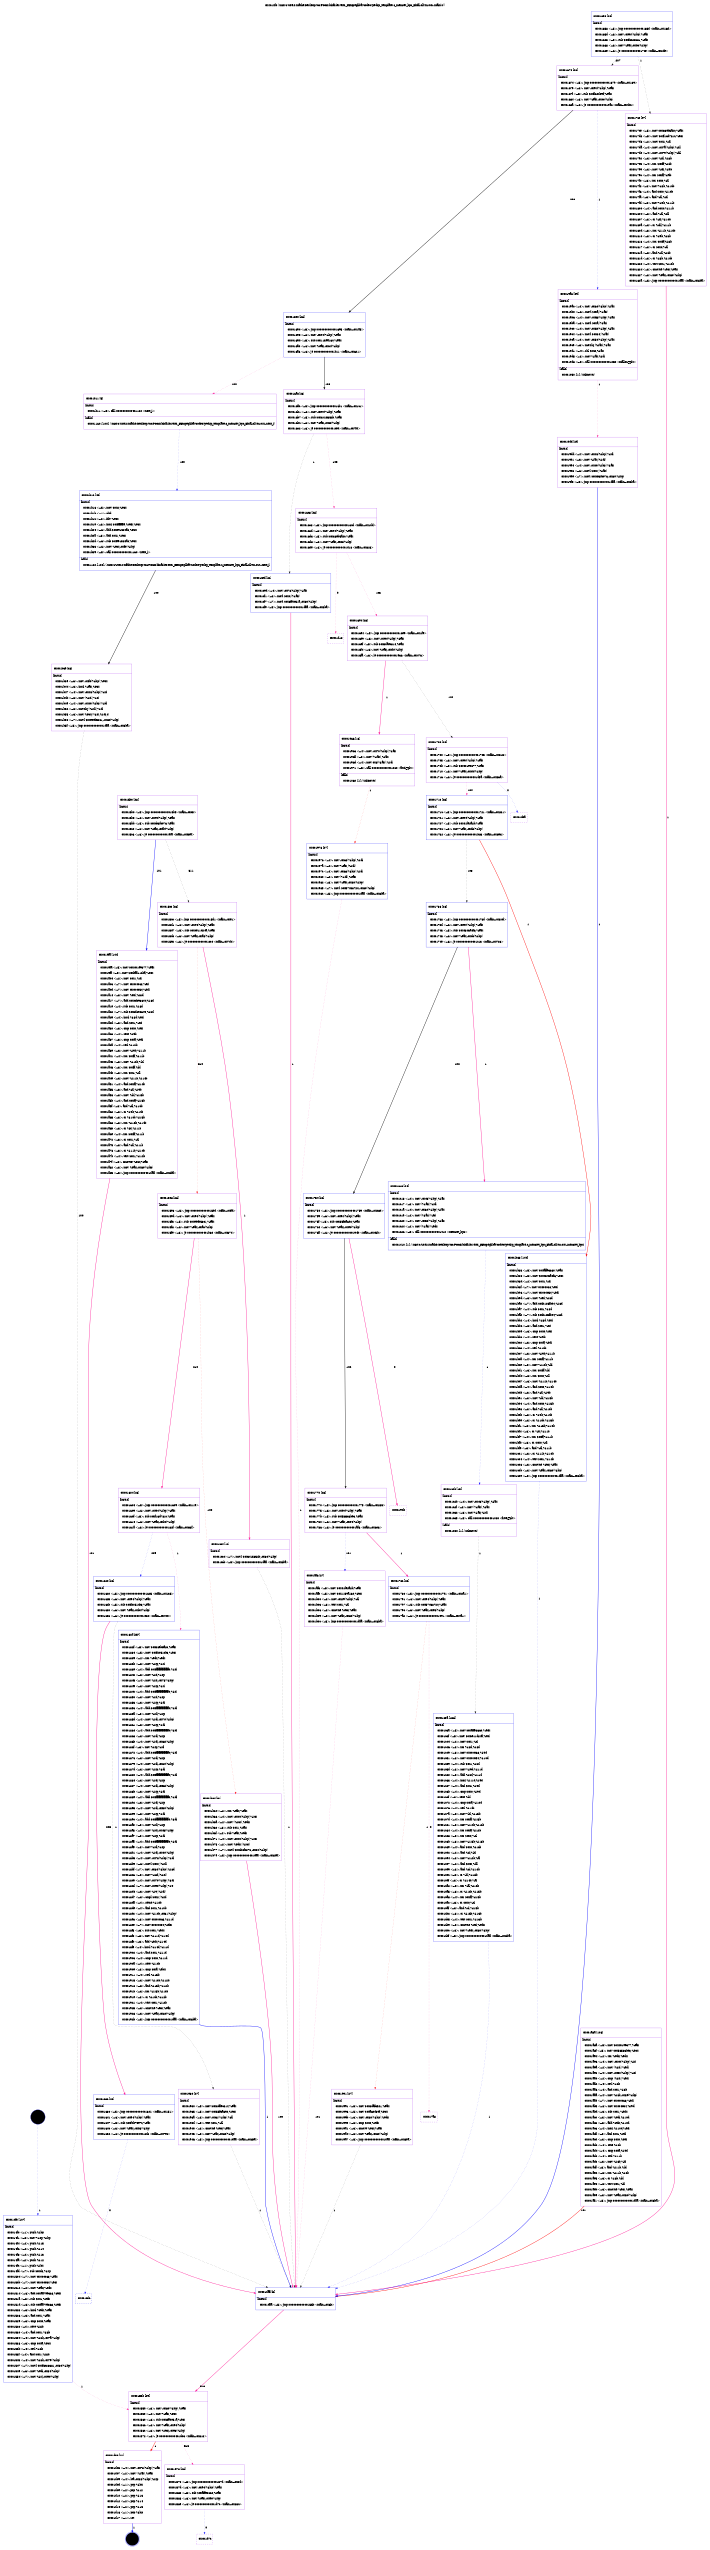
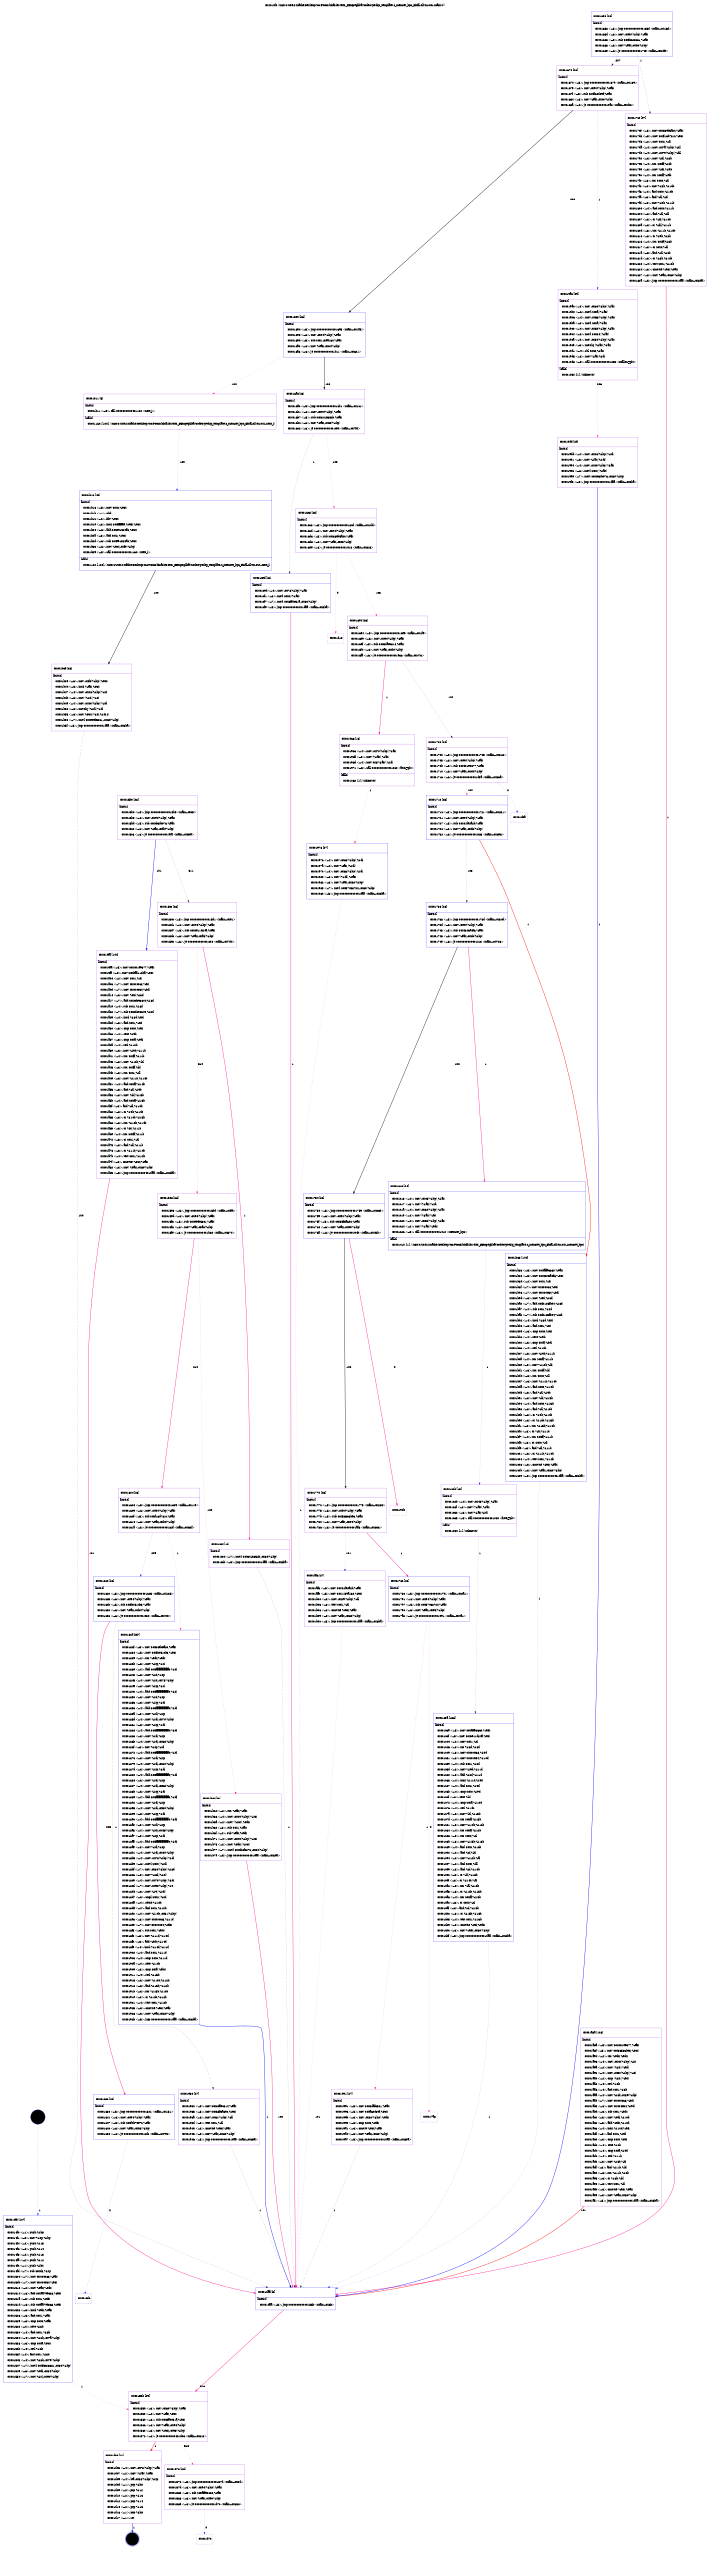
(599, 384) -> (599, 384)
